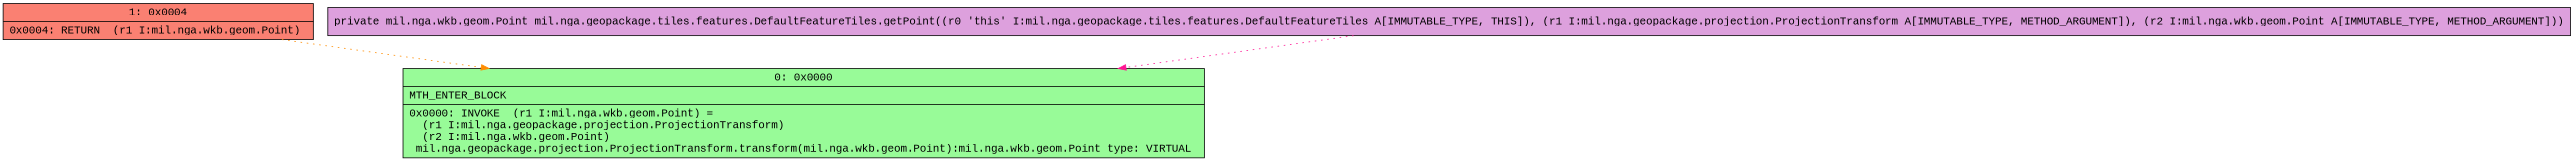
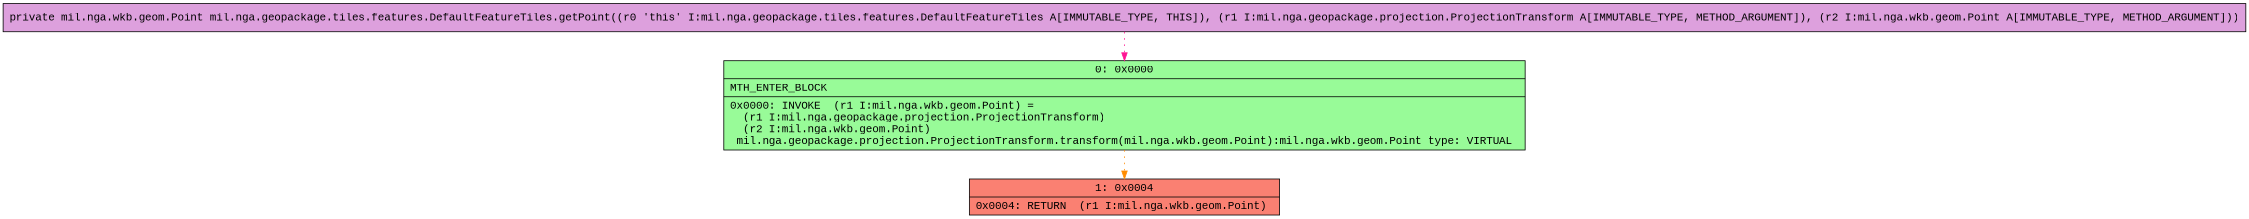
(382, 53) -> (1124, 160)
